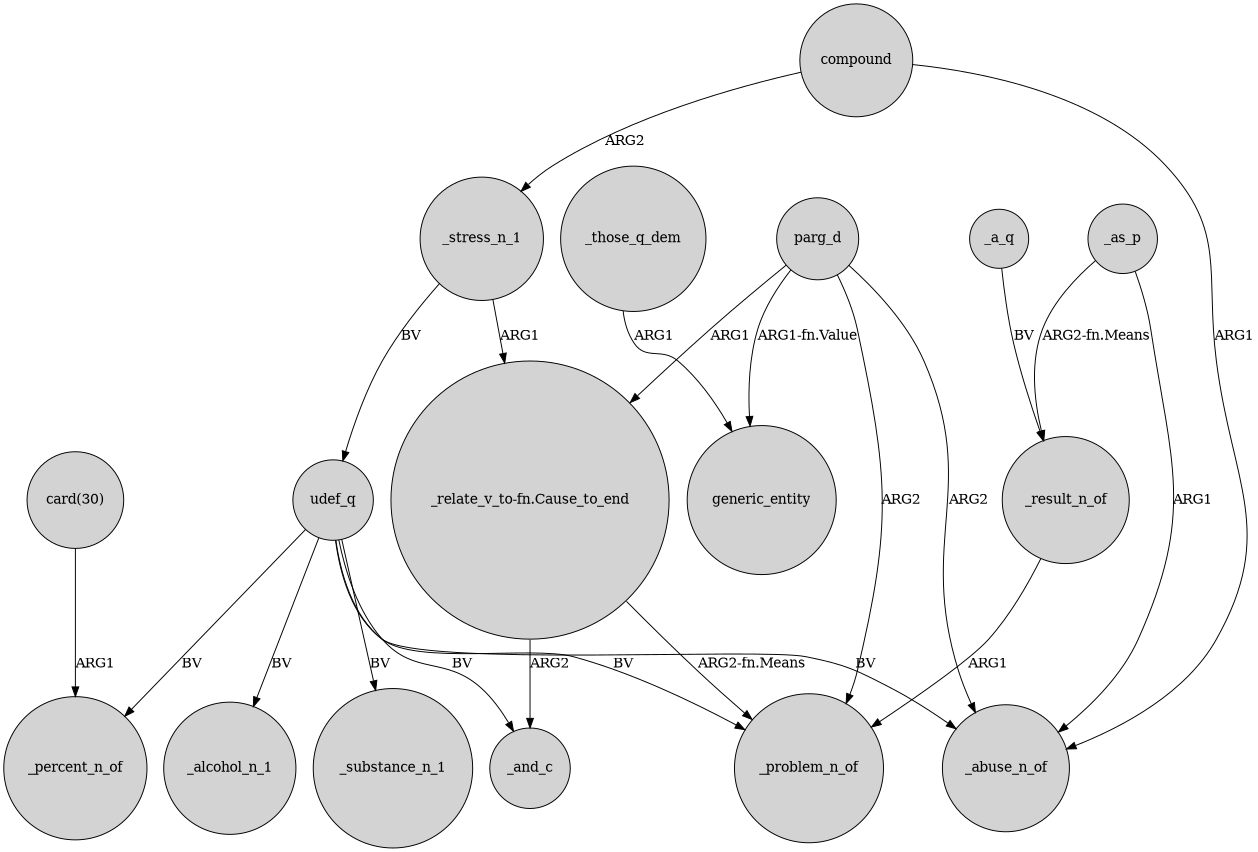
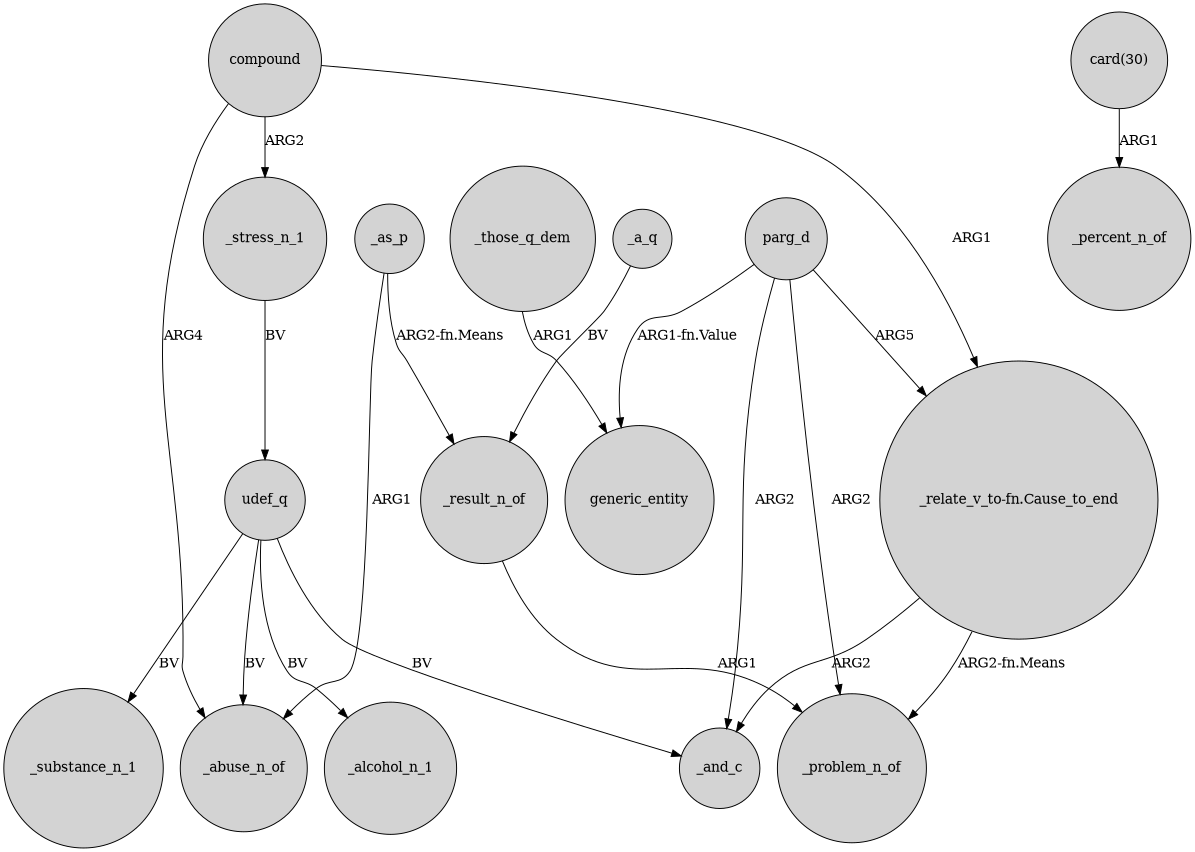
(498, 327) -> (700, 118)
(730, 336) -> (895, 336)
(1234, 336) -> (183, 336)
(948, 471) -> (743, 497)
(219, 619) -> none
(593, 662) -> none
